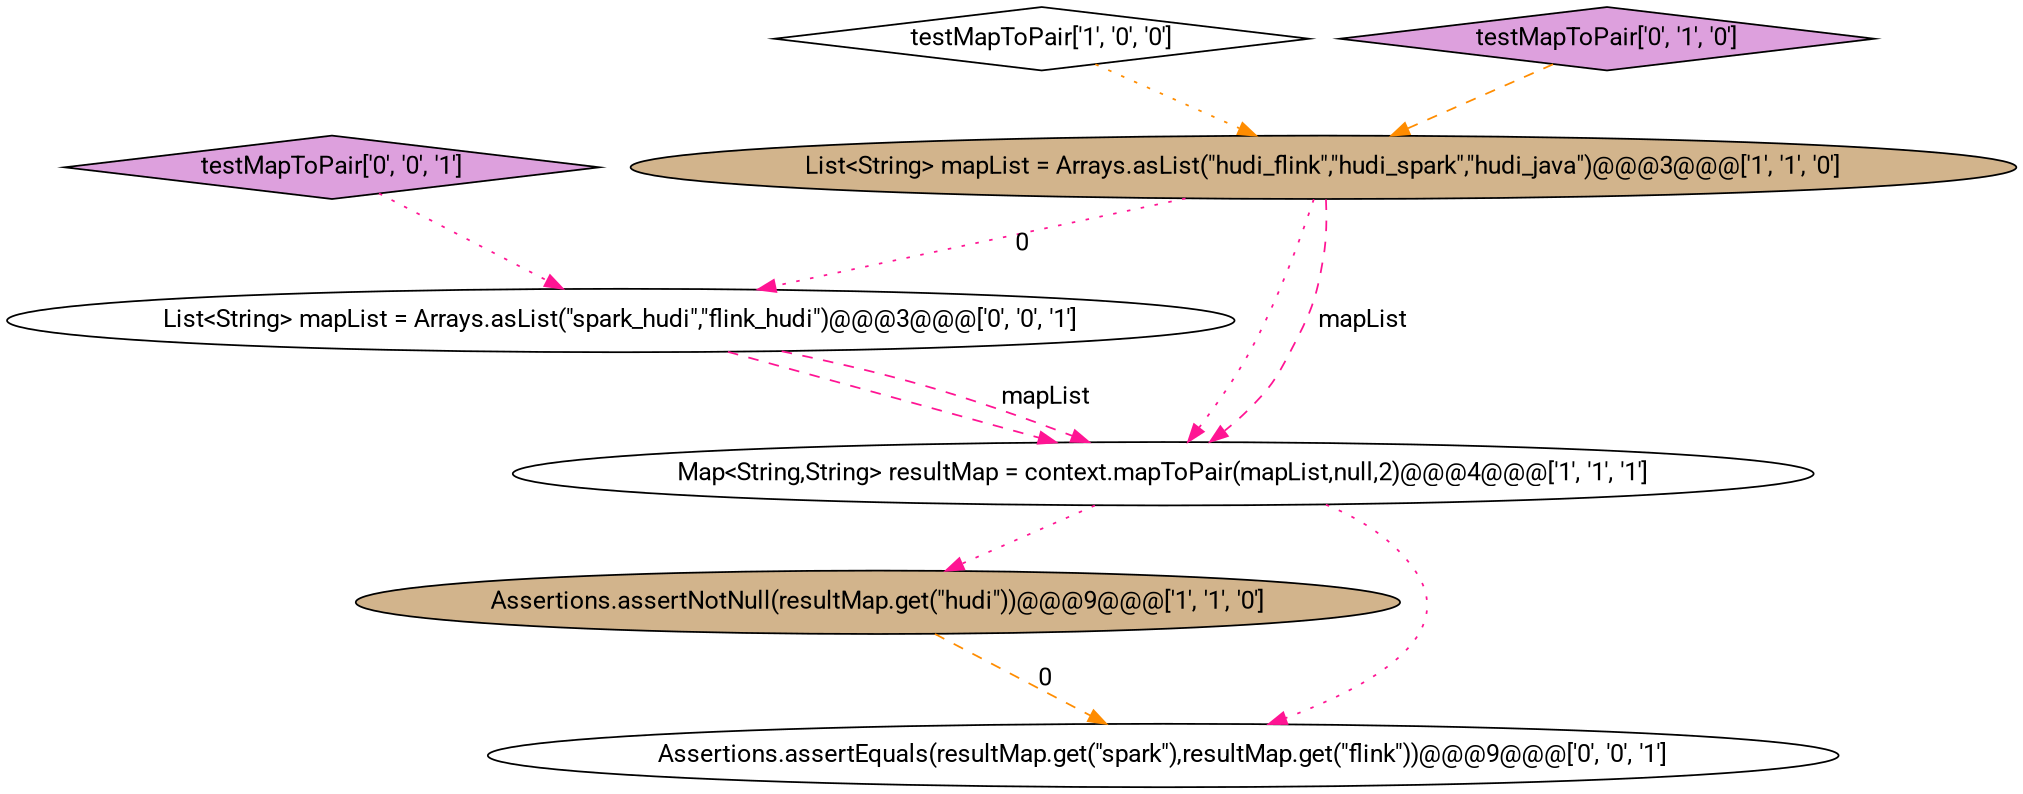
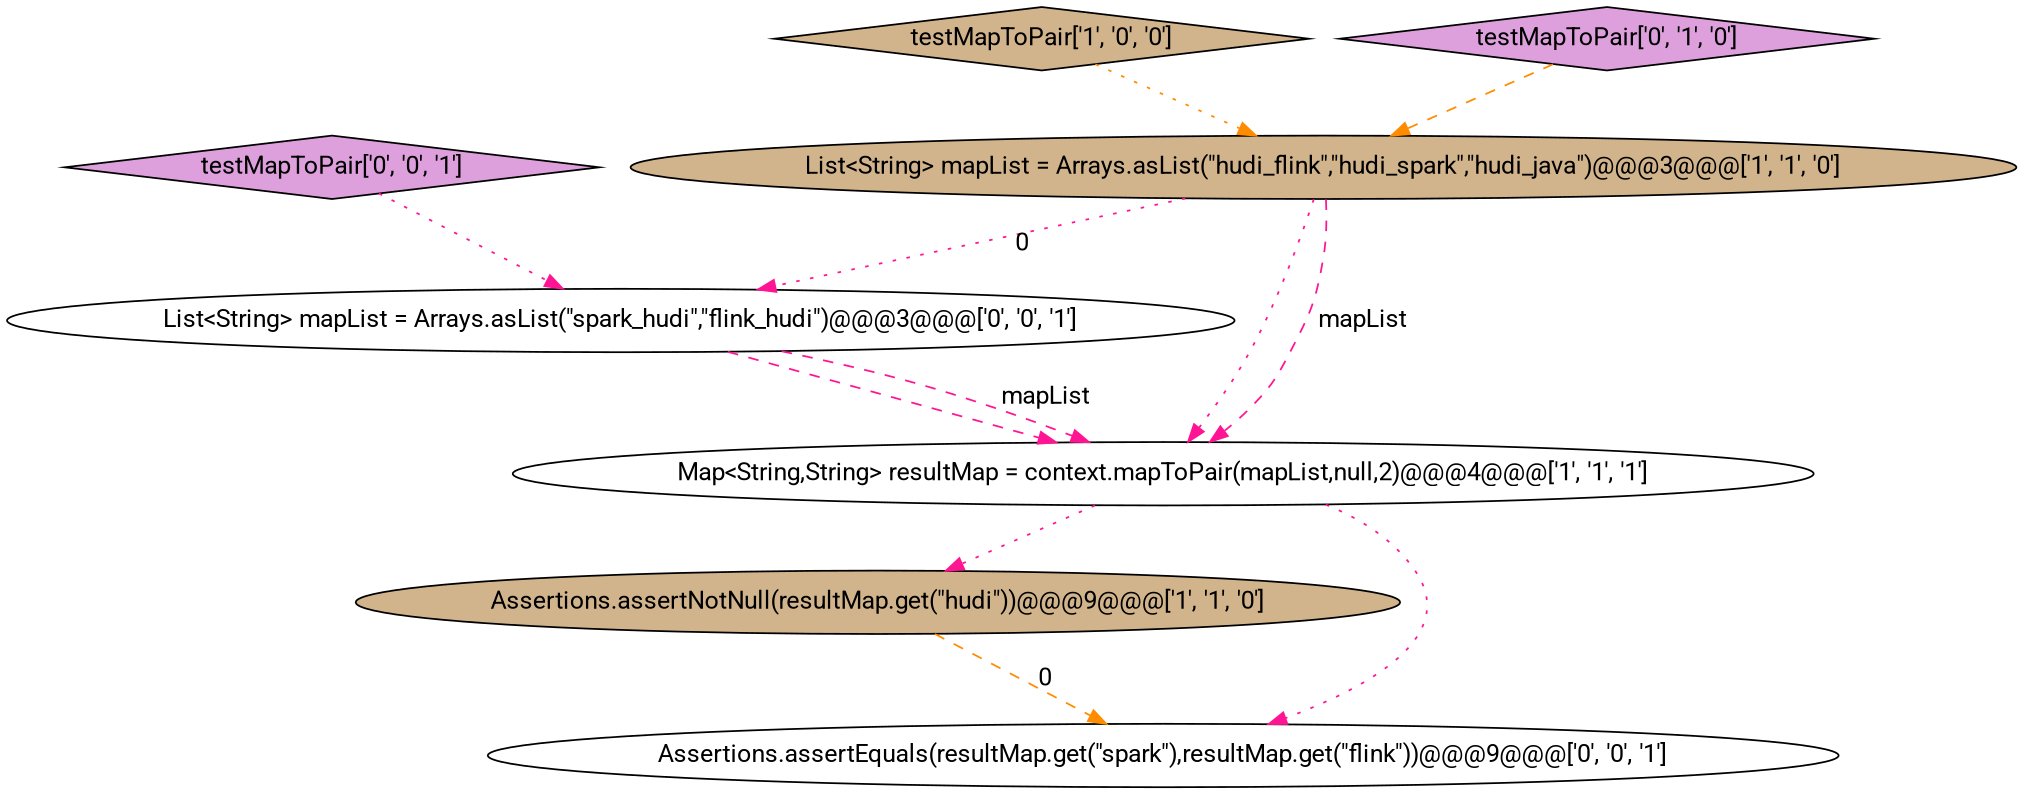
(1042, 39) -> (1042, 39)
